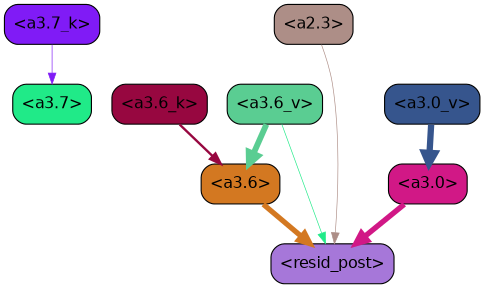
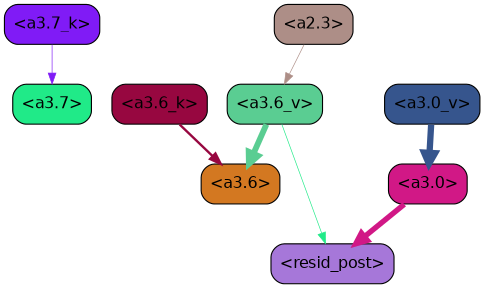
(337, 138) -> (297, 59)
(282, 220) -> none
